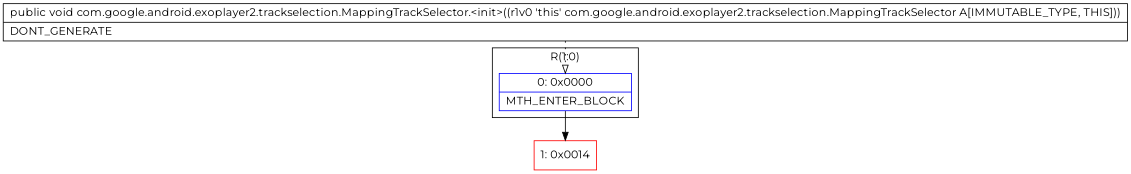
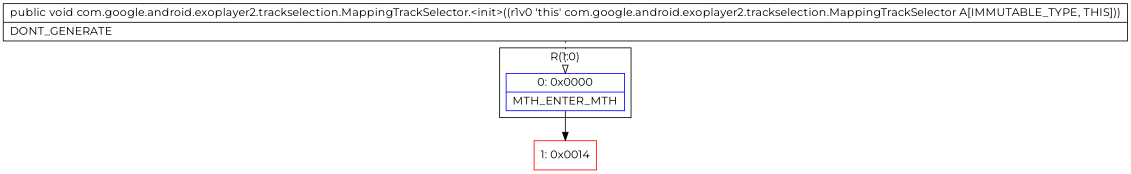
(565, 101) -> (565, 101)
